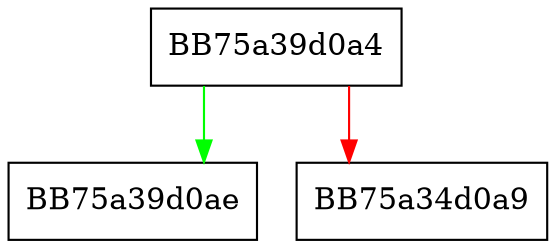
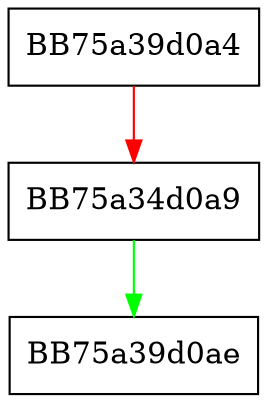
(204, 113) -> (134, 267)
